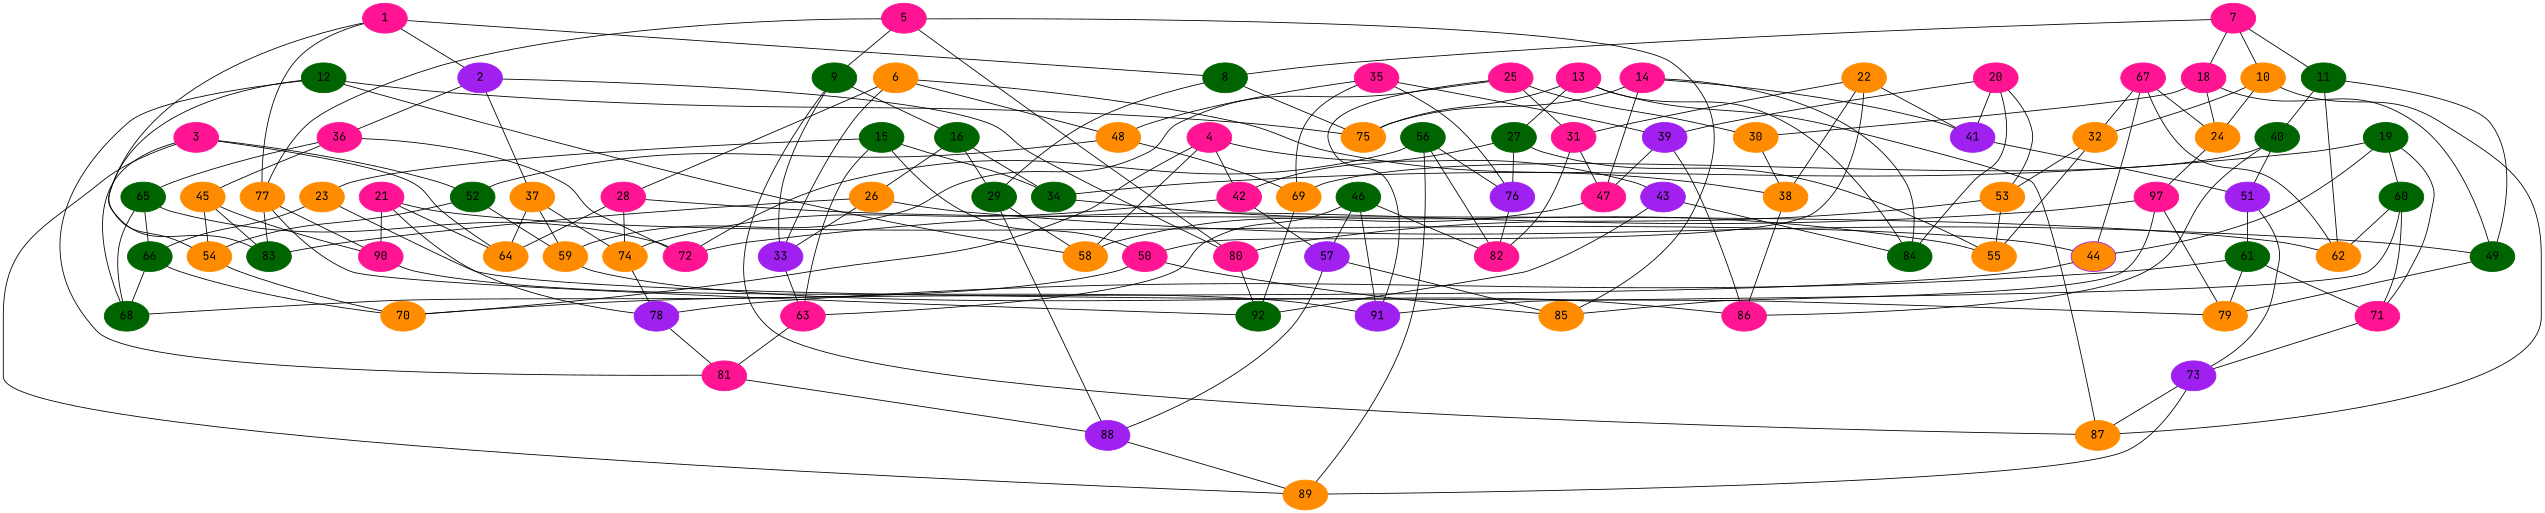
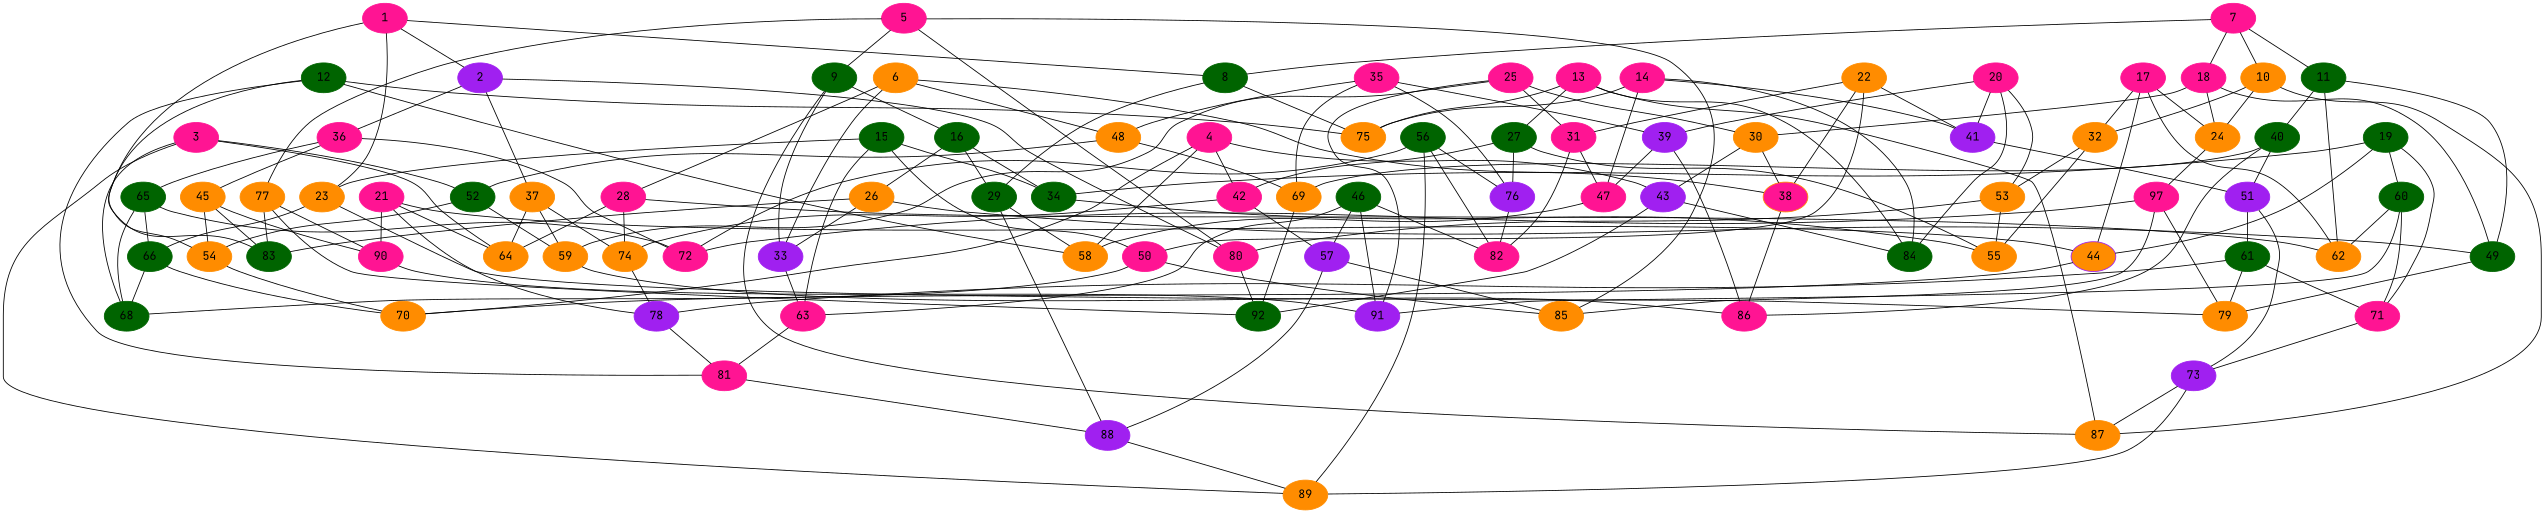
(285, 77) -> (382, 113)
(2143, 78) -> (2143, 78)
none -> (1720, 160)
(1786, 197) -> (1786, 197)
